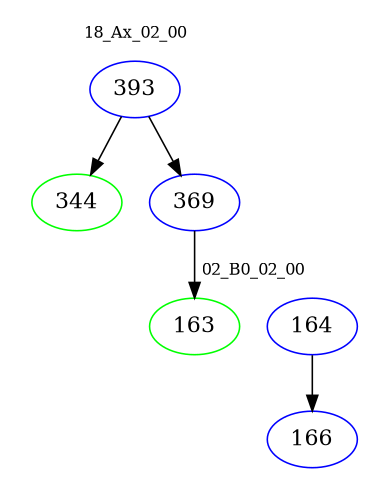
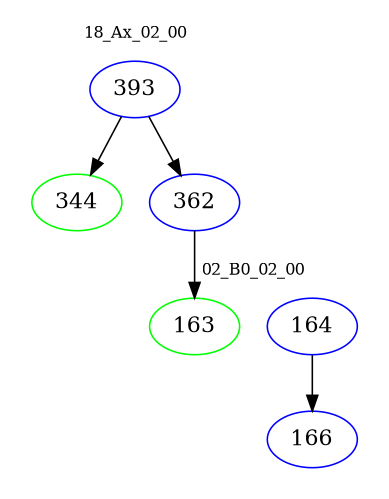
(195, 202) -> (195, 202)
